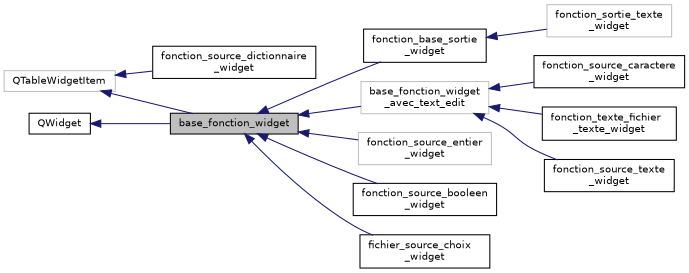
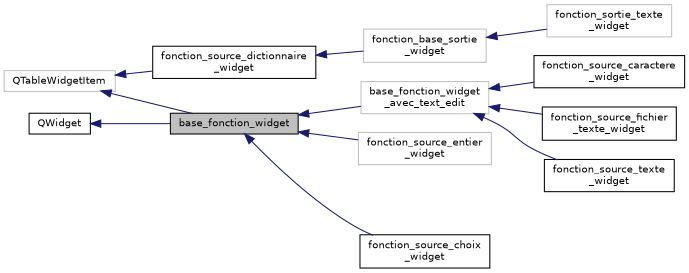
(425, 46) -> (425, 46)
(324, 85) -> (345, 53)
(609, 124) -> (609, 124)
(425, 199) -> none
(425, 251) -> (425, 251)
